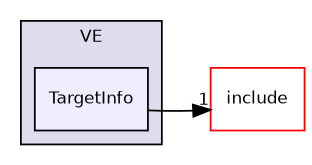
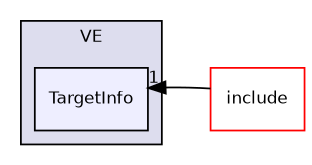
(173, 111) -> (188, 88)
